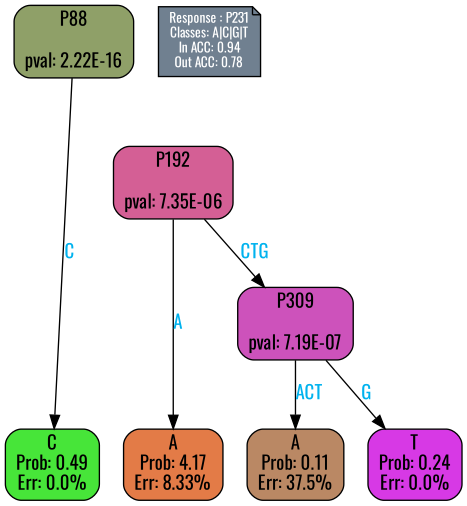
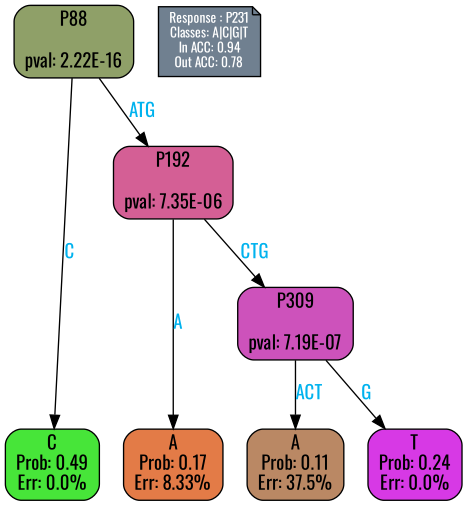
none -> (120, 107)
(173, 465) -> (173, 465)
